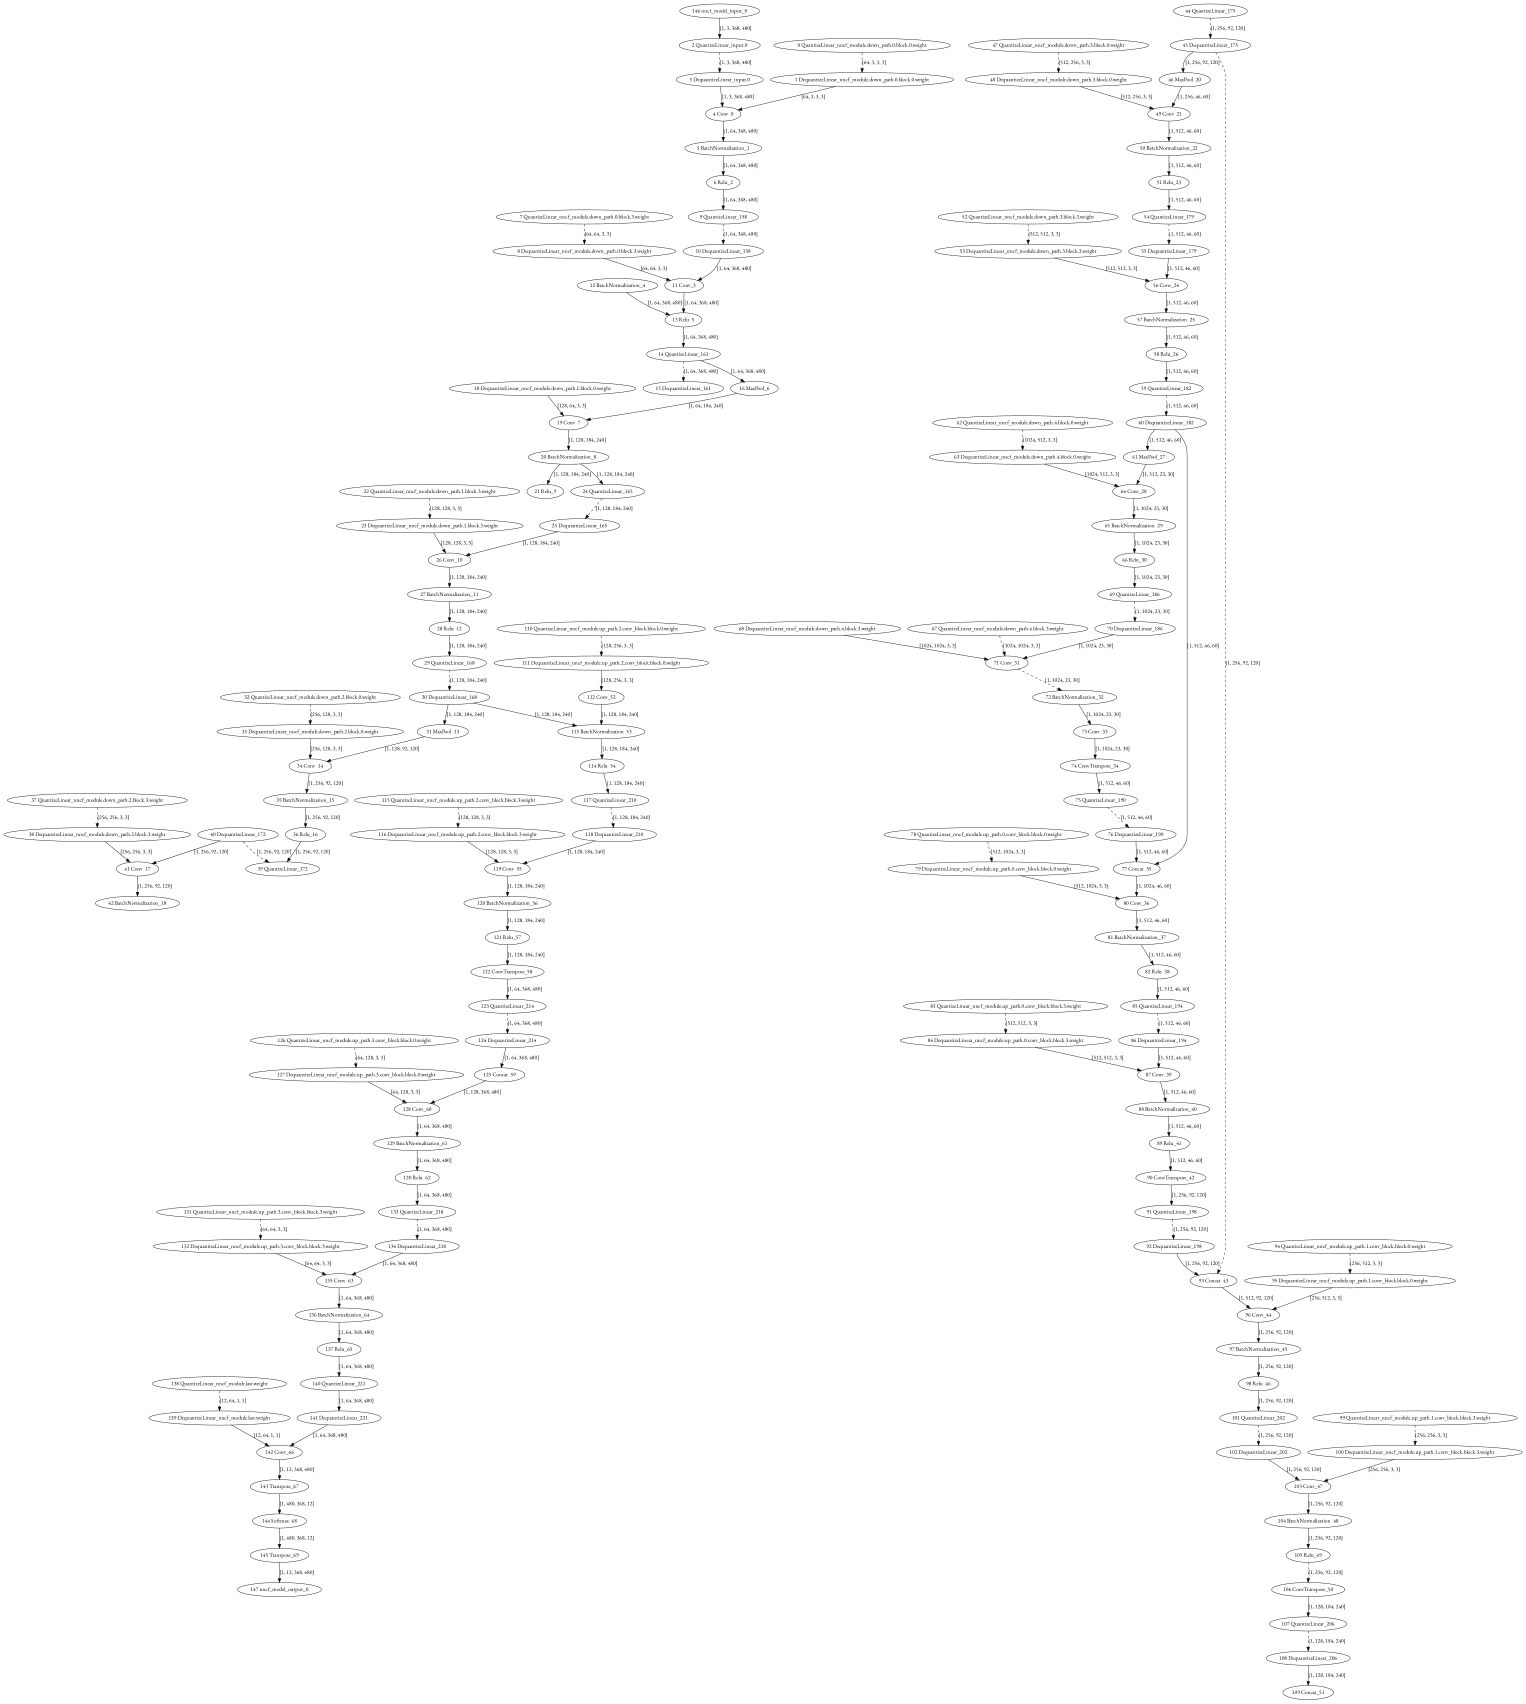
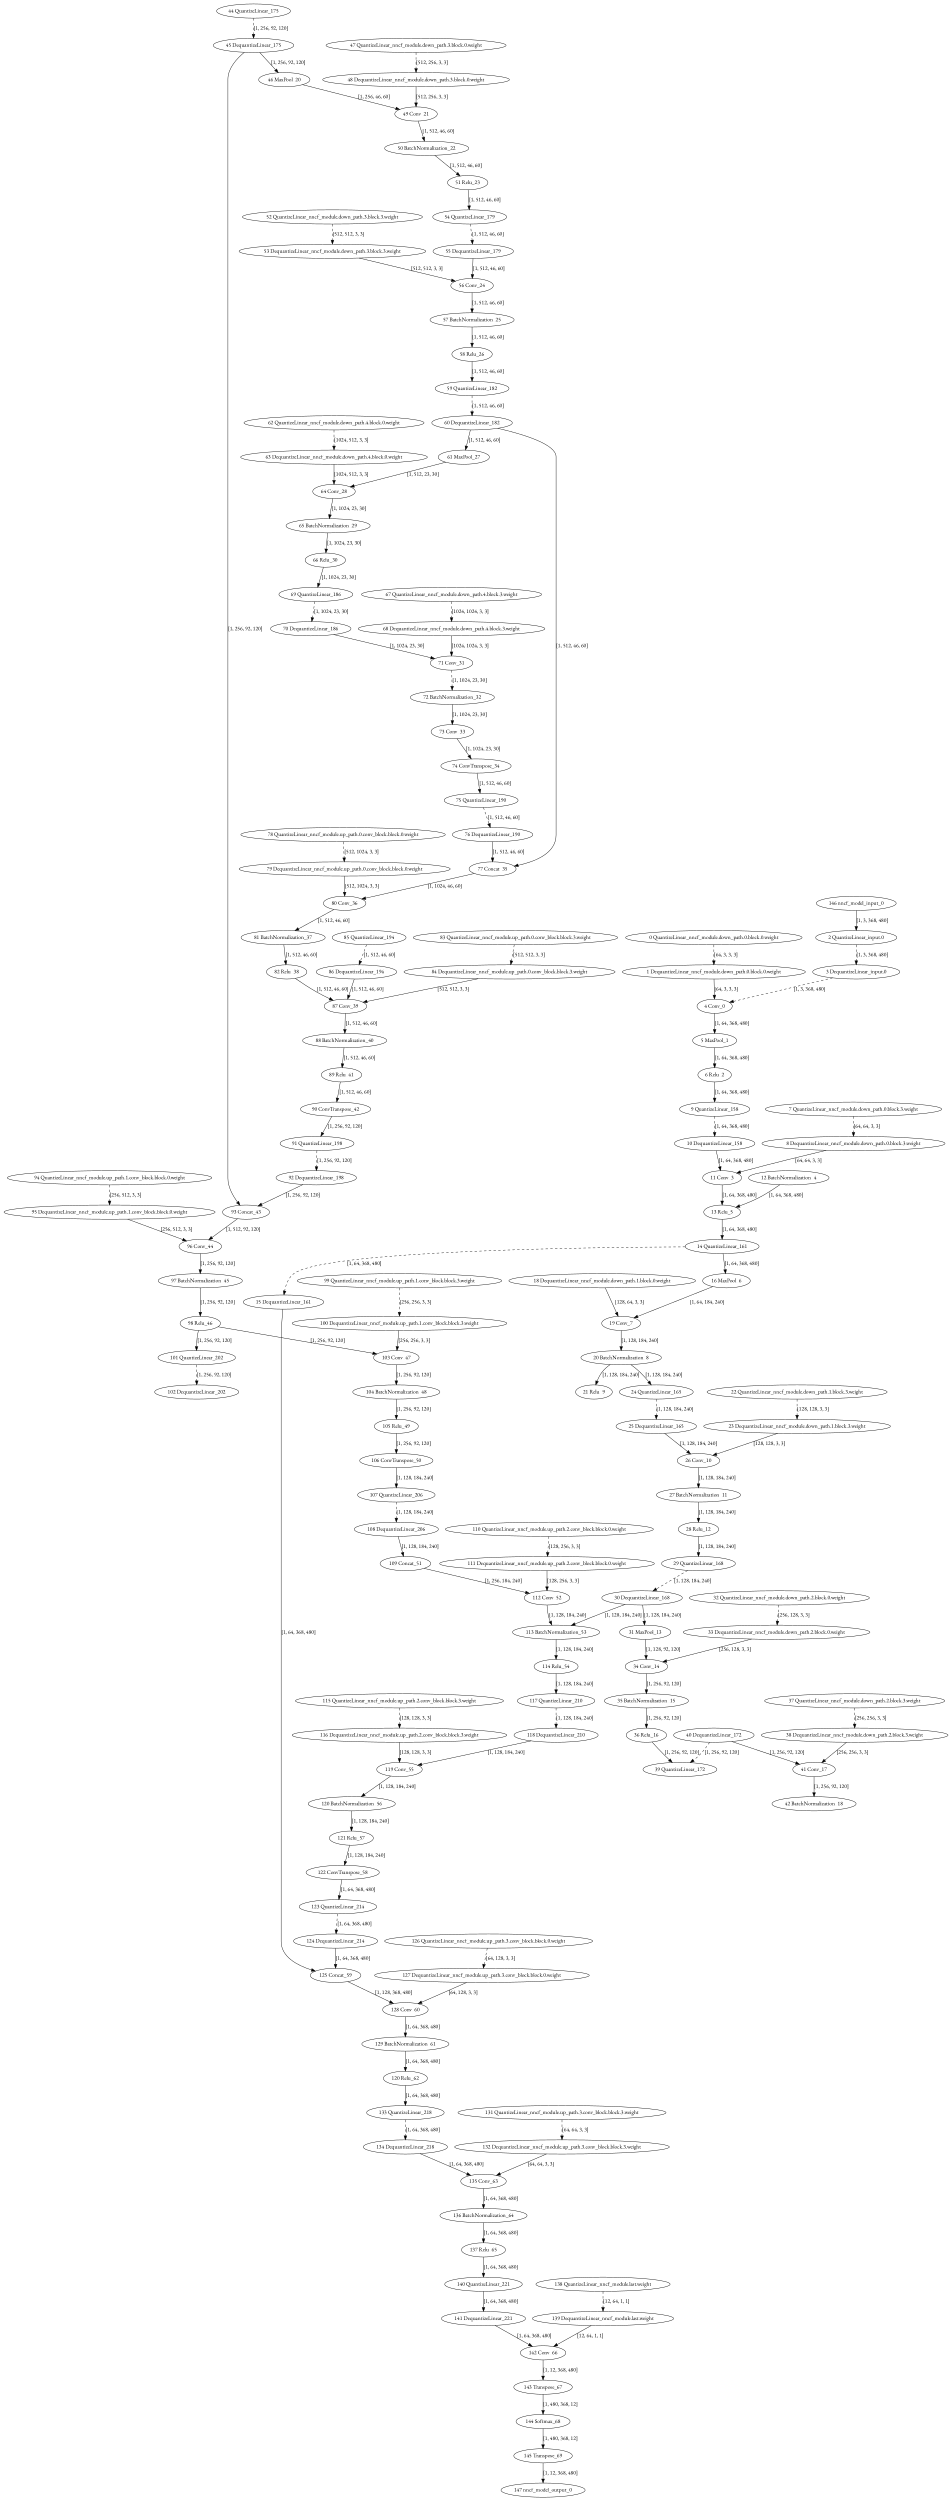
(721, 95) -> (783, 990)
(723, 148) -> (715, 1041)
(1002, 644) -> (452, 610)
(1225, 661) -> (228, 626)
(1158, 987) -> (312, 989)
(1282, 1469) -> (295, 1340)
(1308, 1570) -> (396, 1441)
none -> (475, 1580)
none -> (281, 1648)
